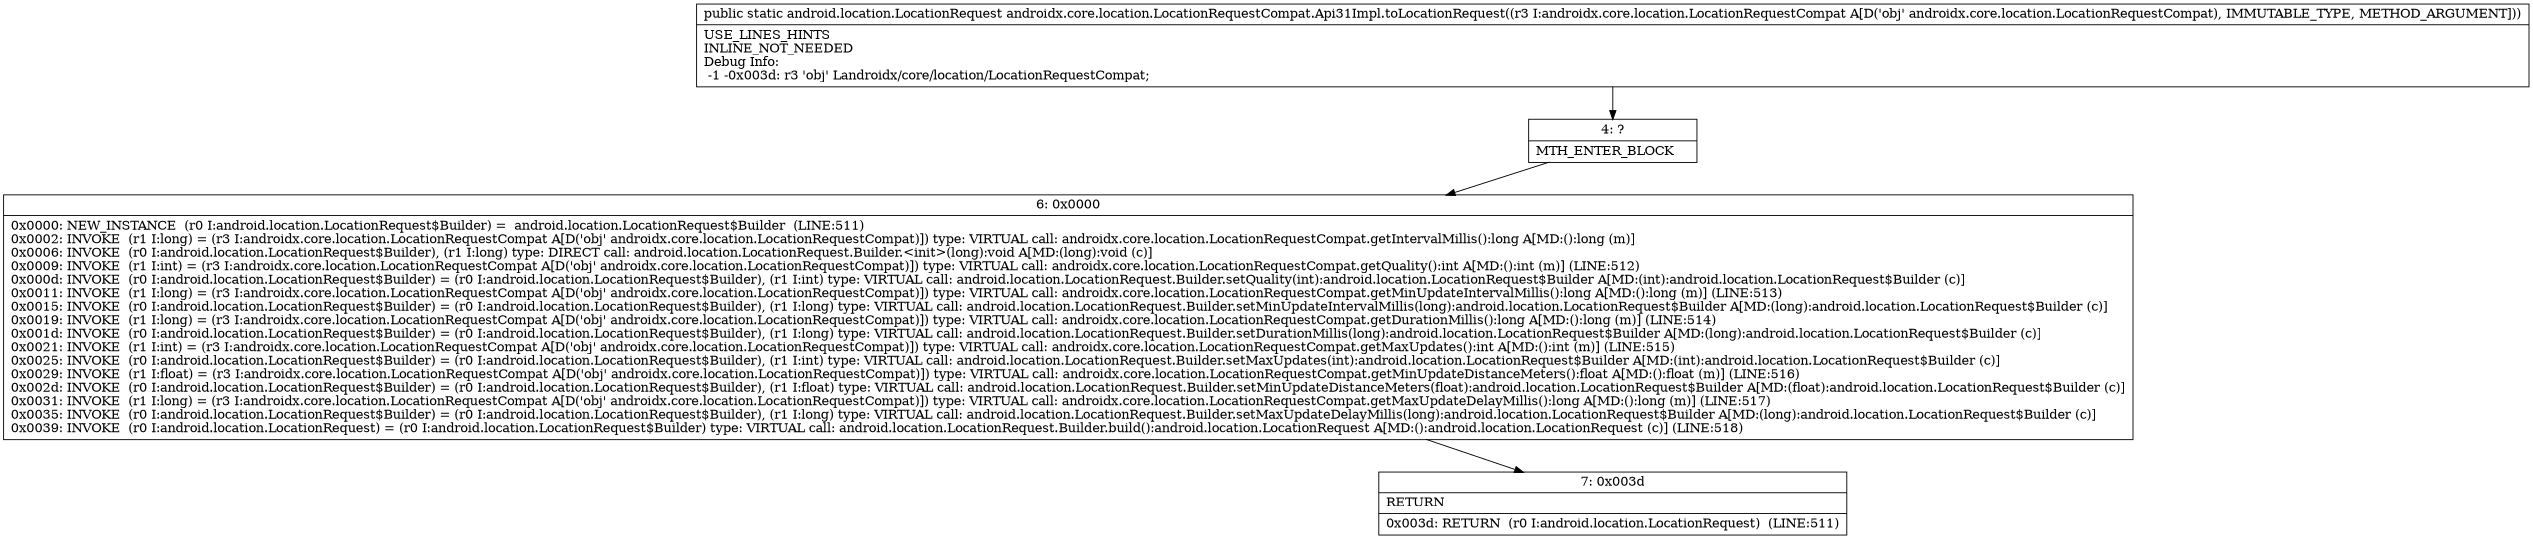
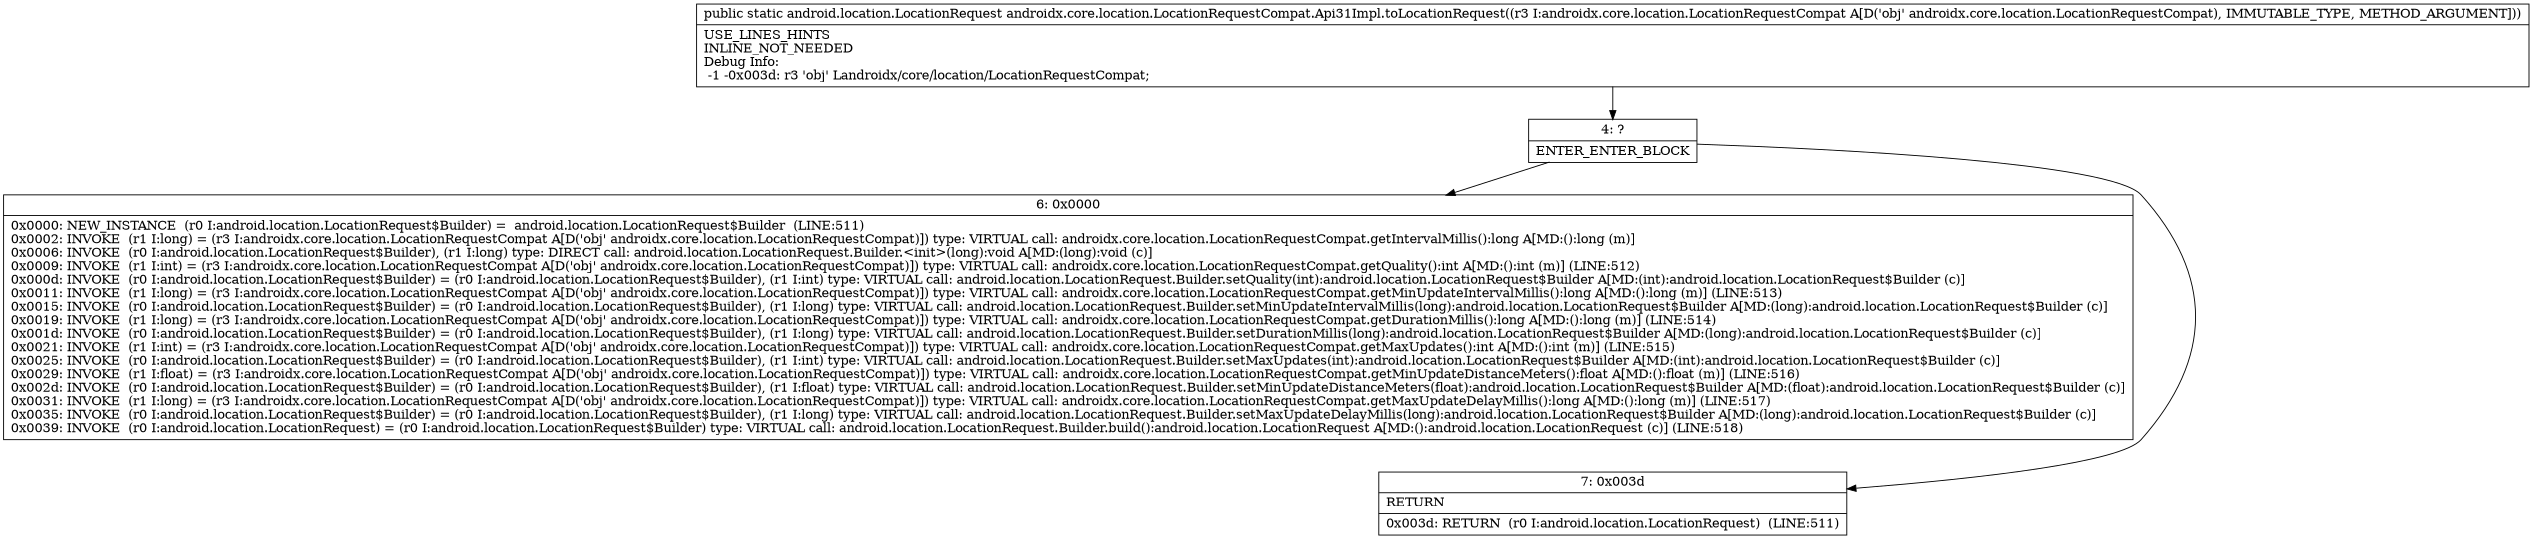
(1605, 151) -> (1613, 151)
(1470, 454) -> (2174, 242)
